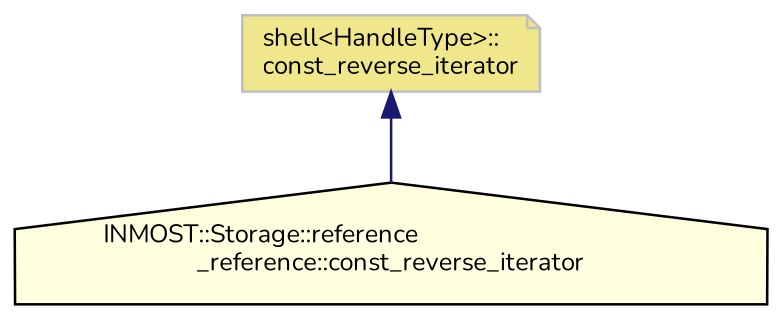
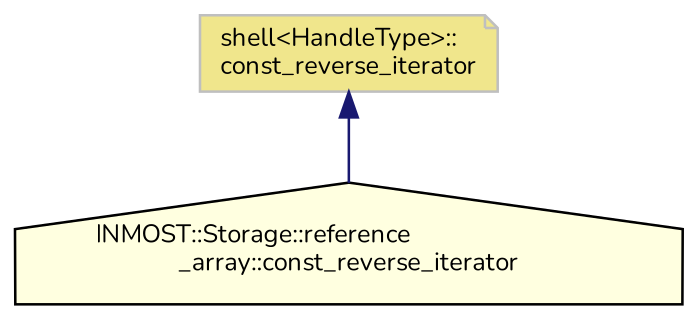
(391, 250) -> (349, 250)
